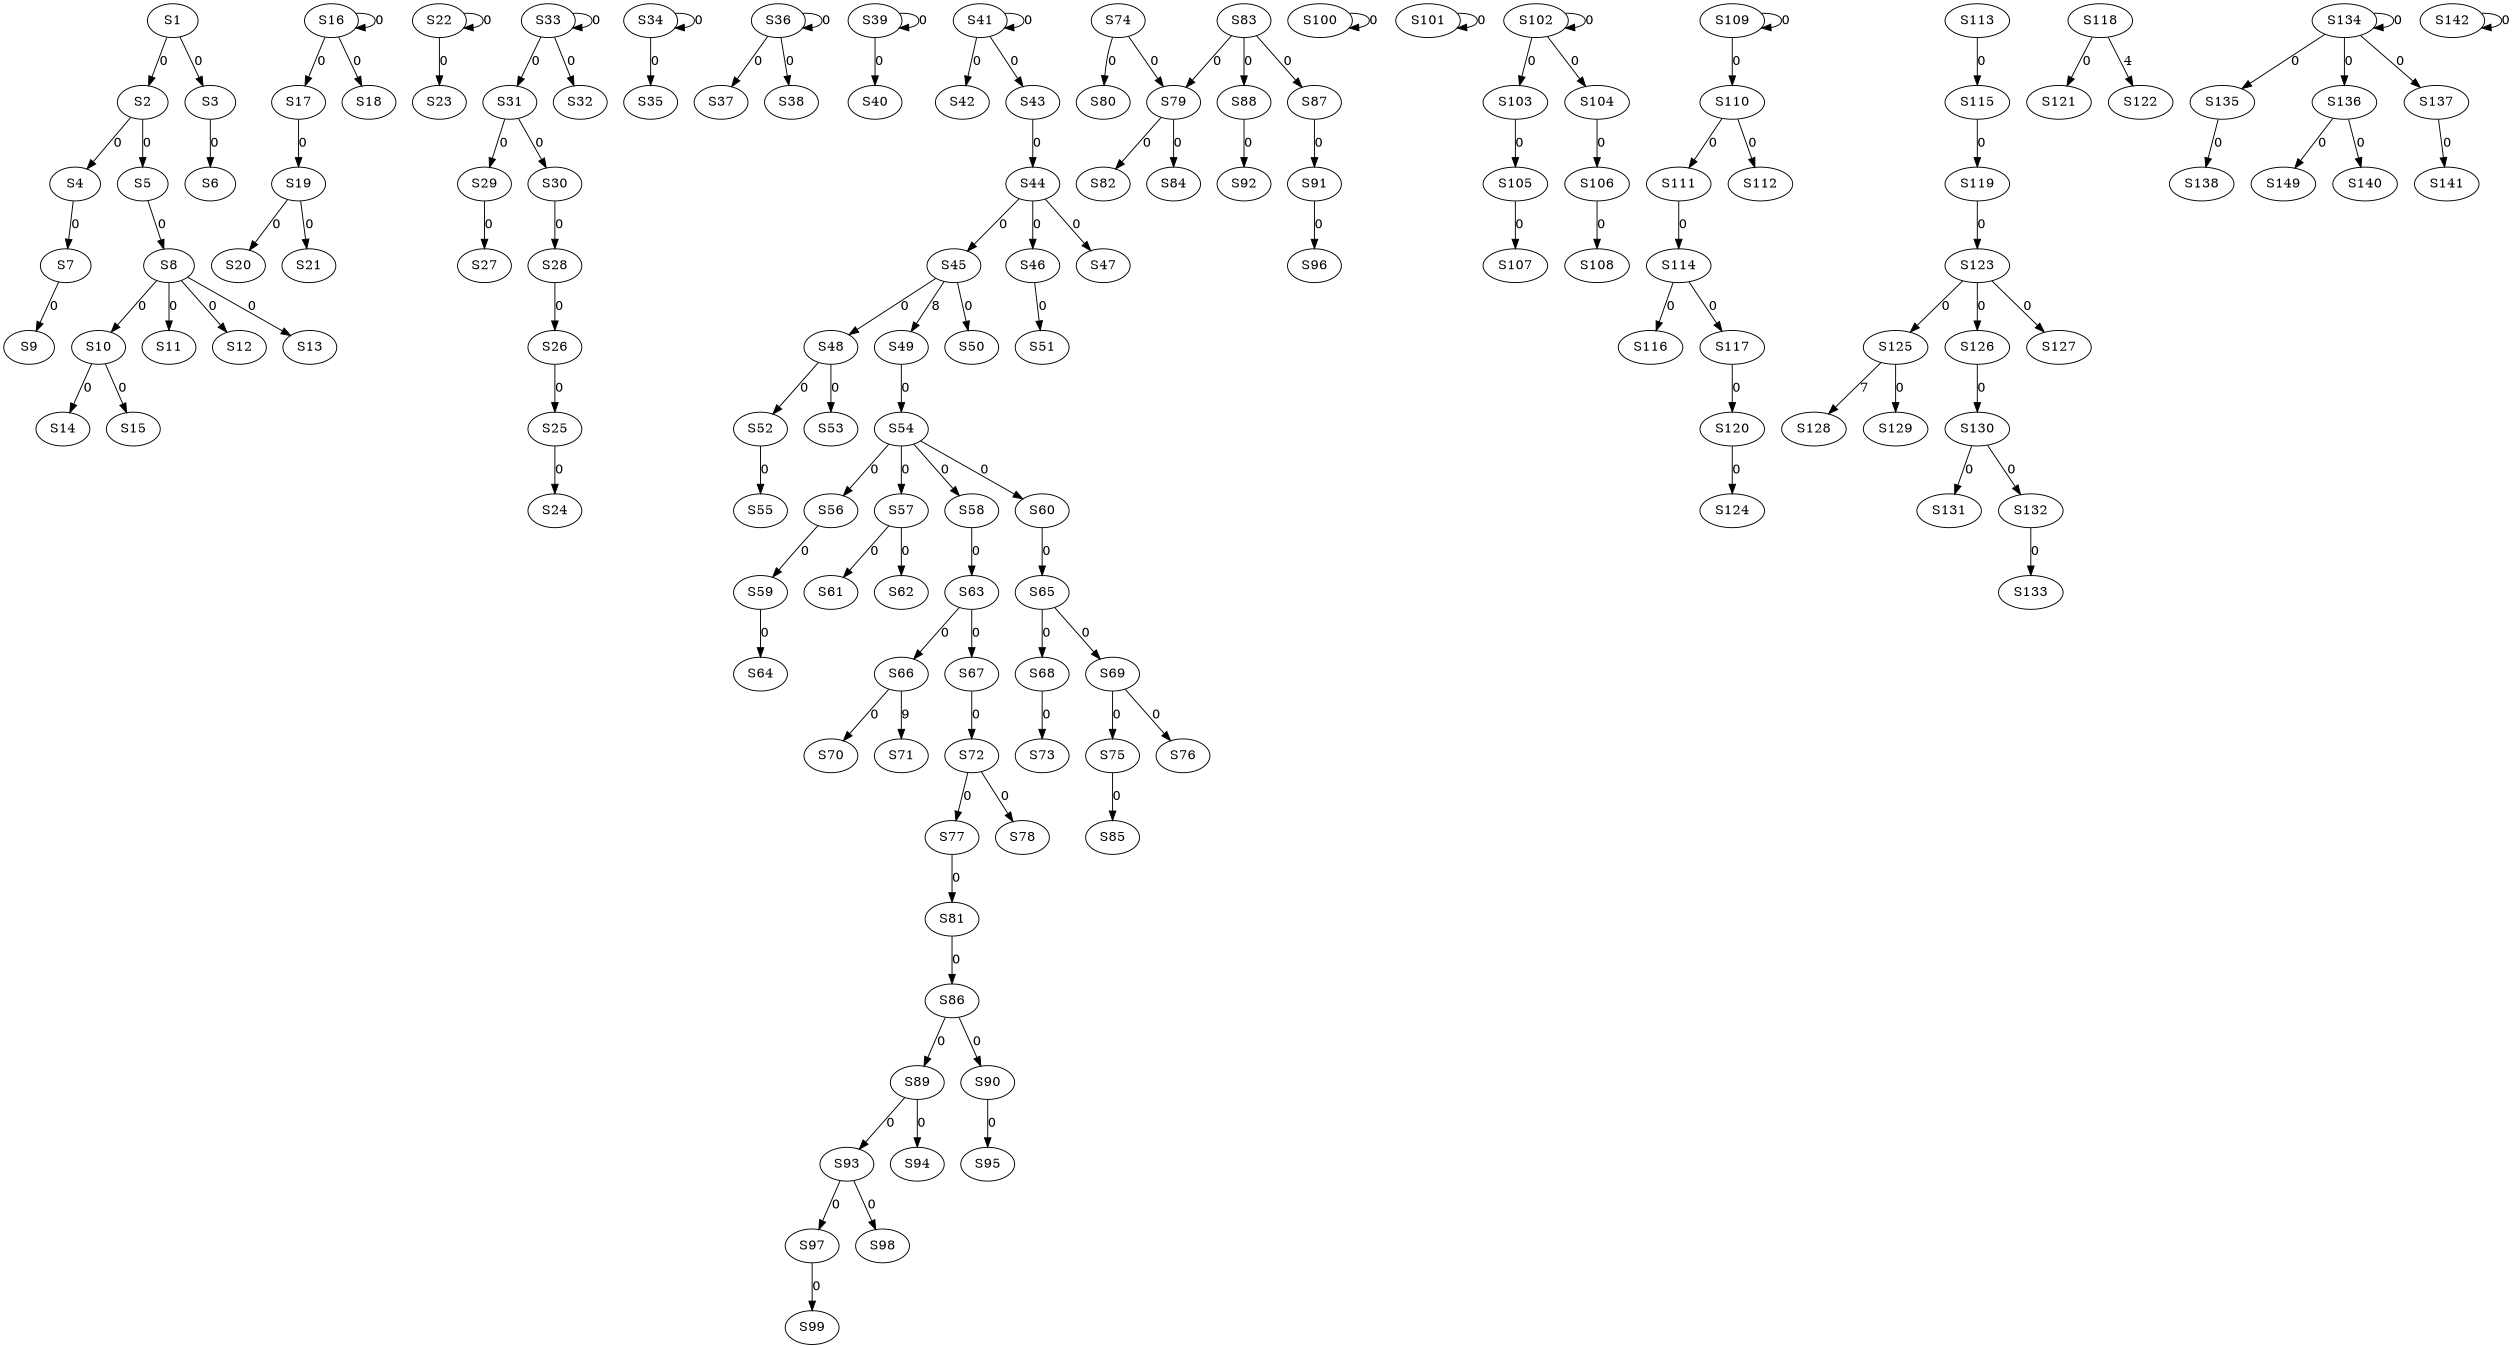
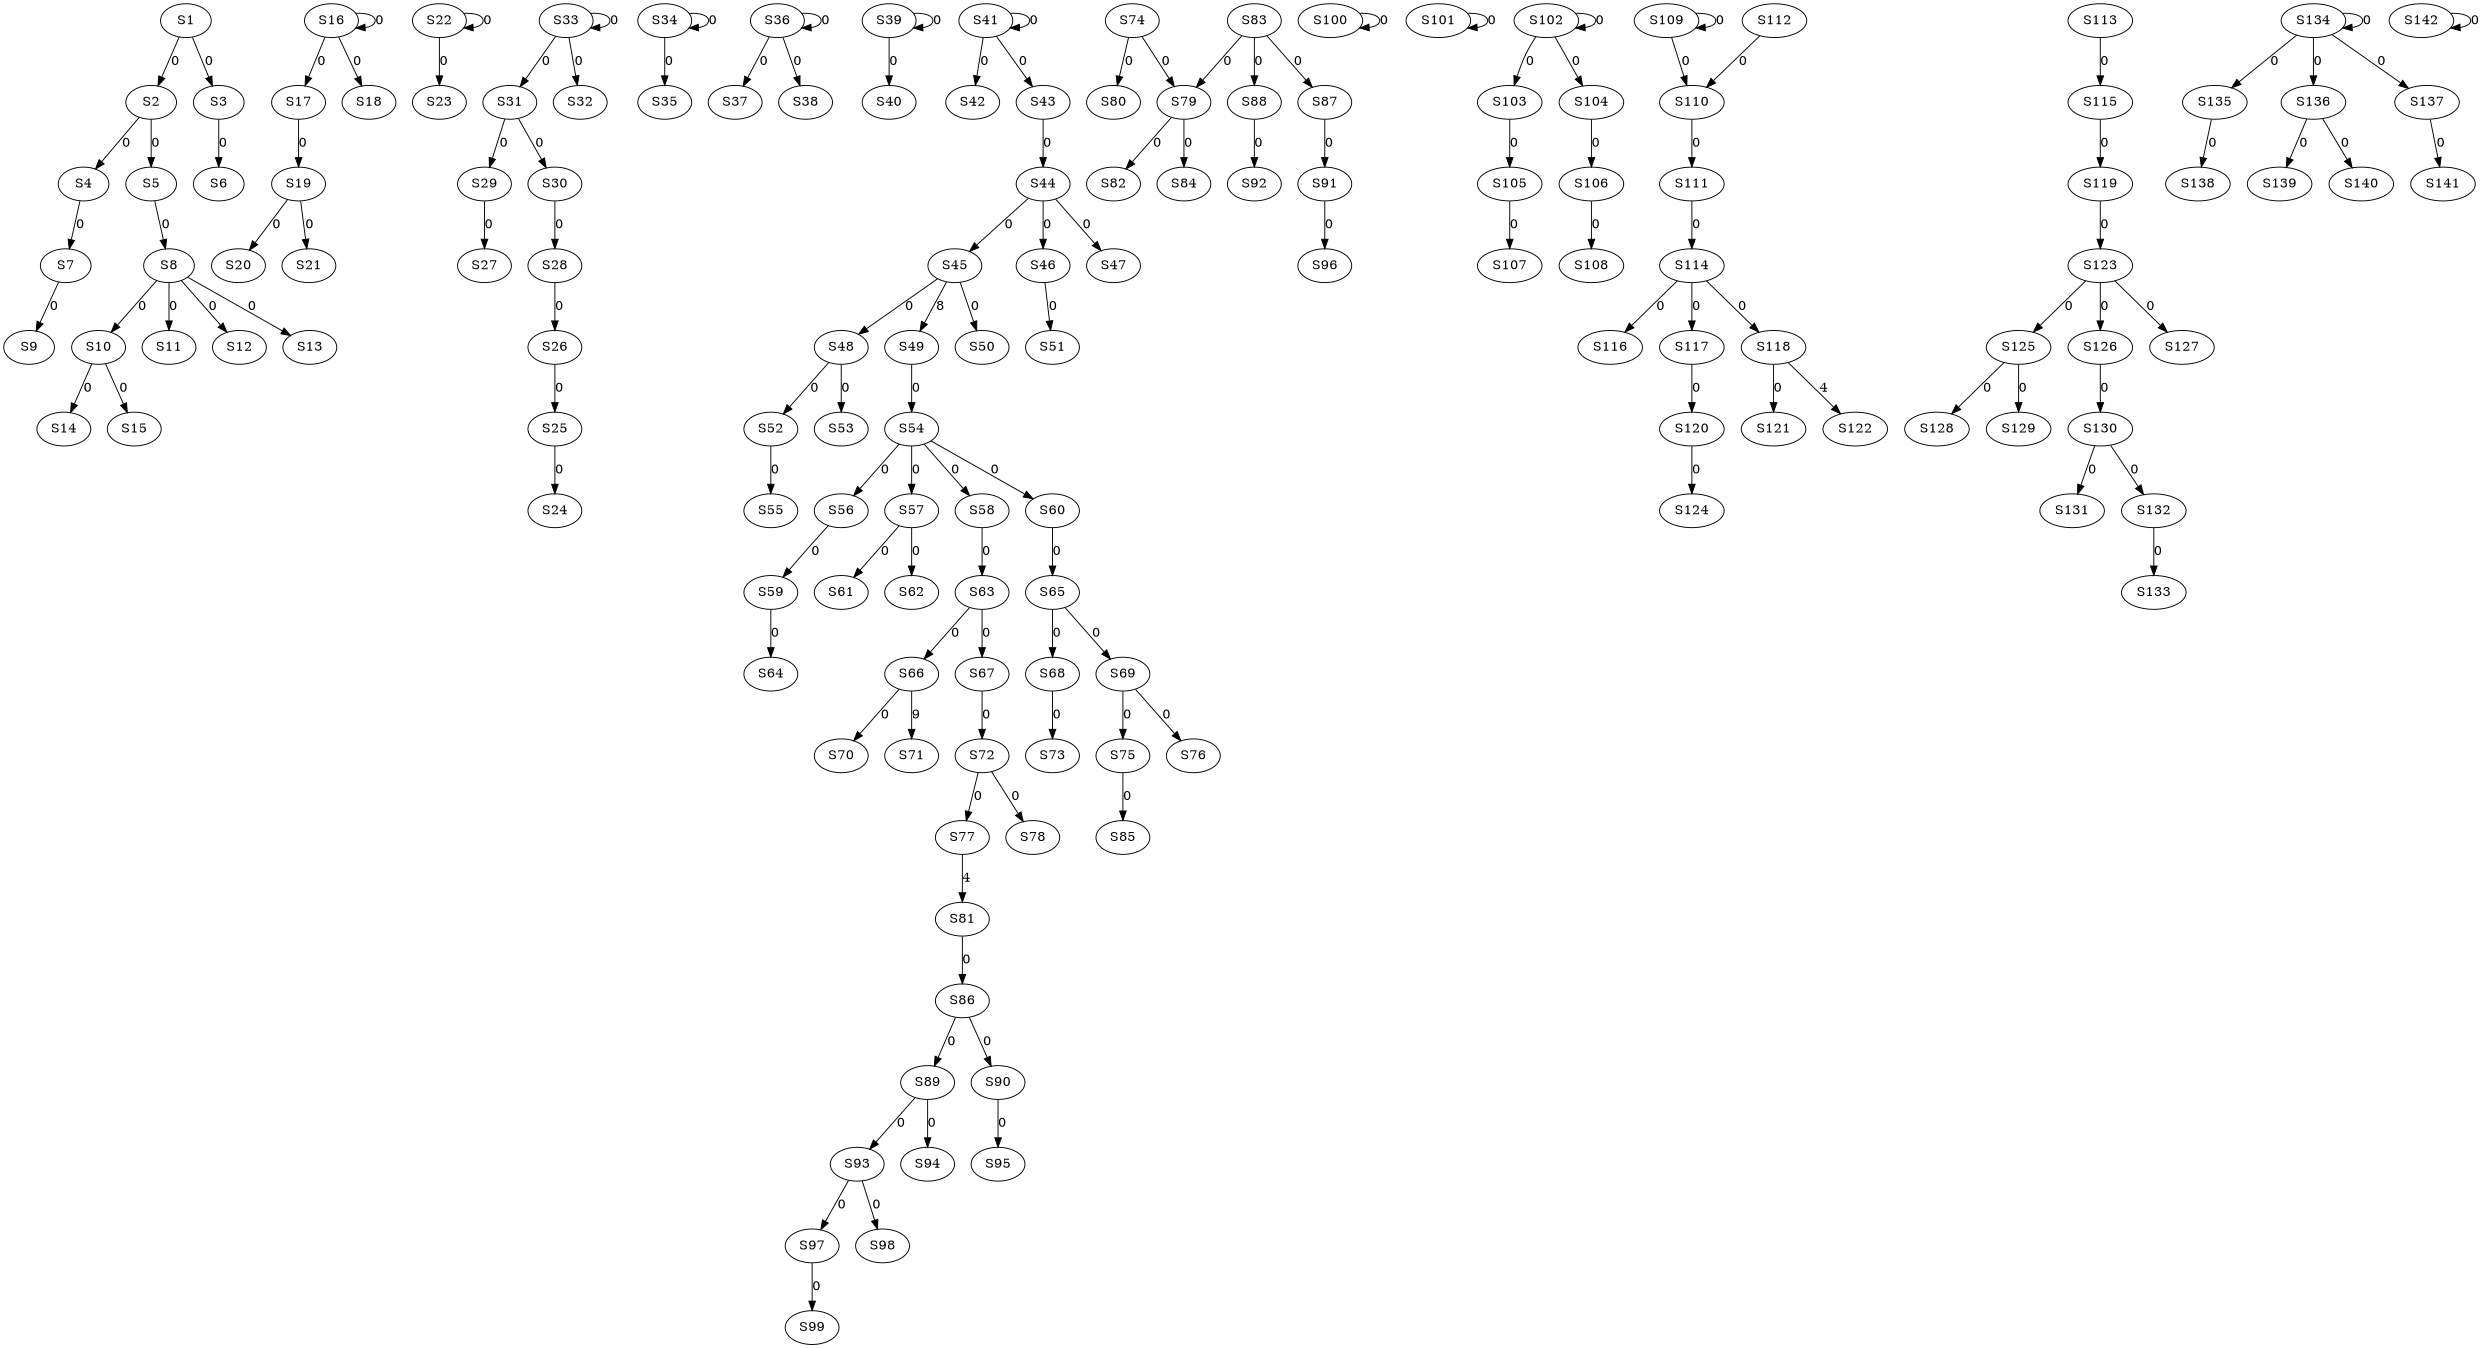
(1745, 139) -> (1737, 58)
(2283, 184) -> (2280, 184)
none -> (1729, 303)
(1865, 388) -> (1988, 388)
(957, 878) -> (967, 878)
